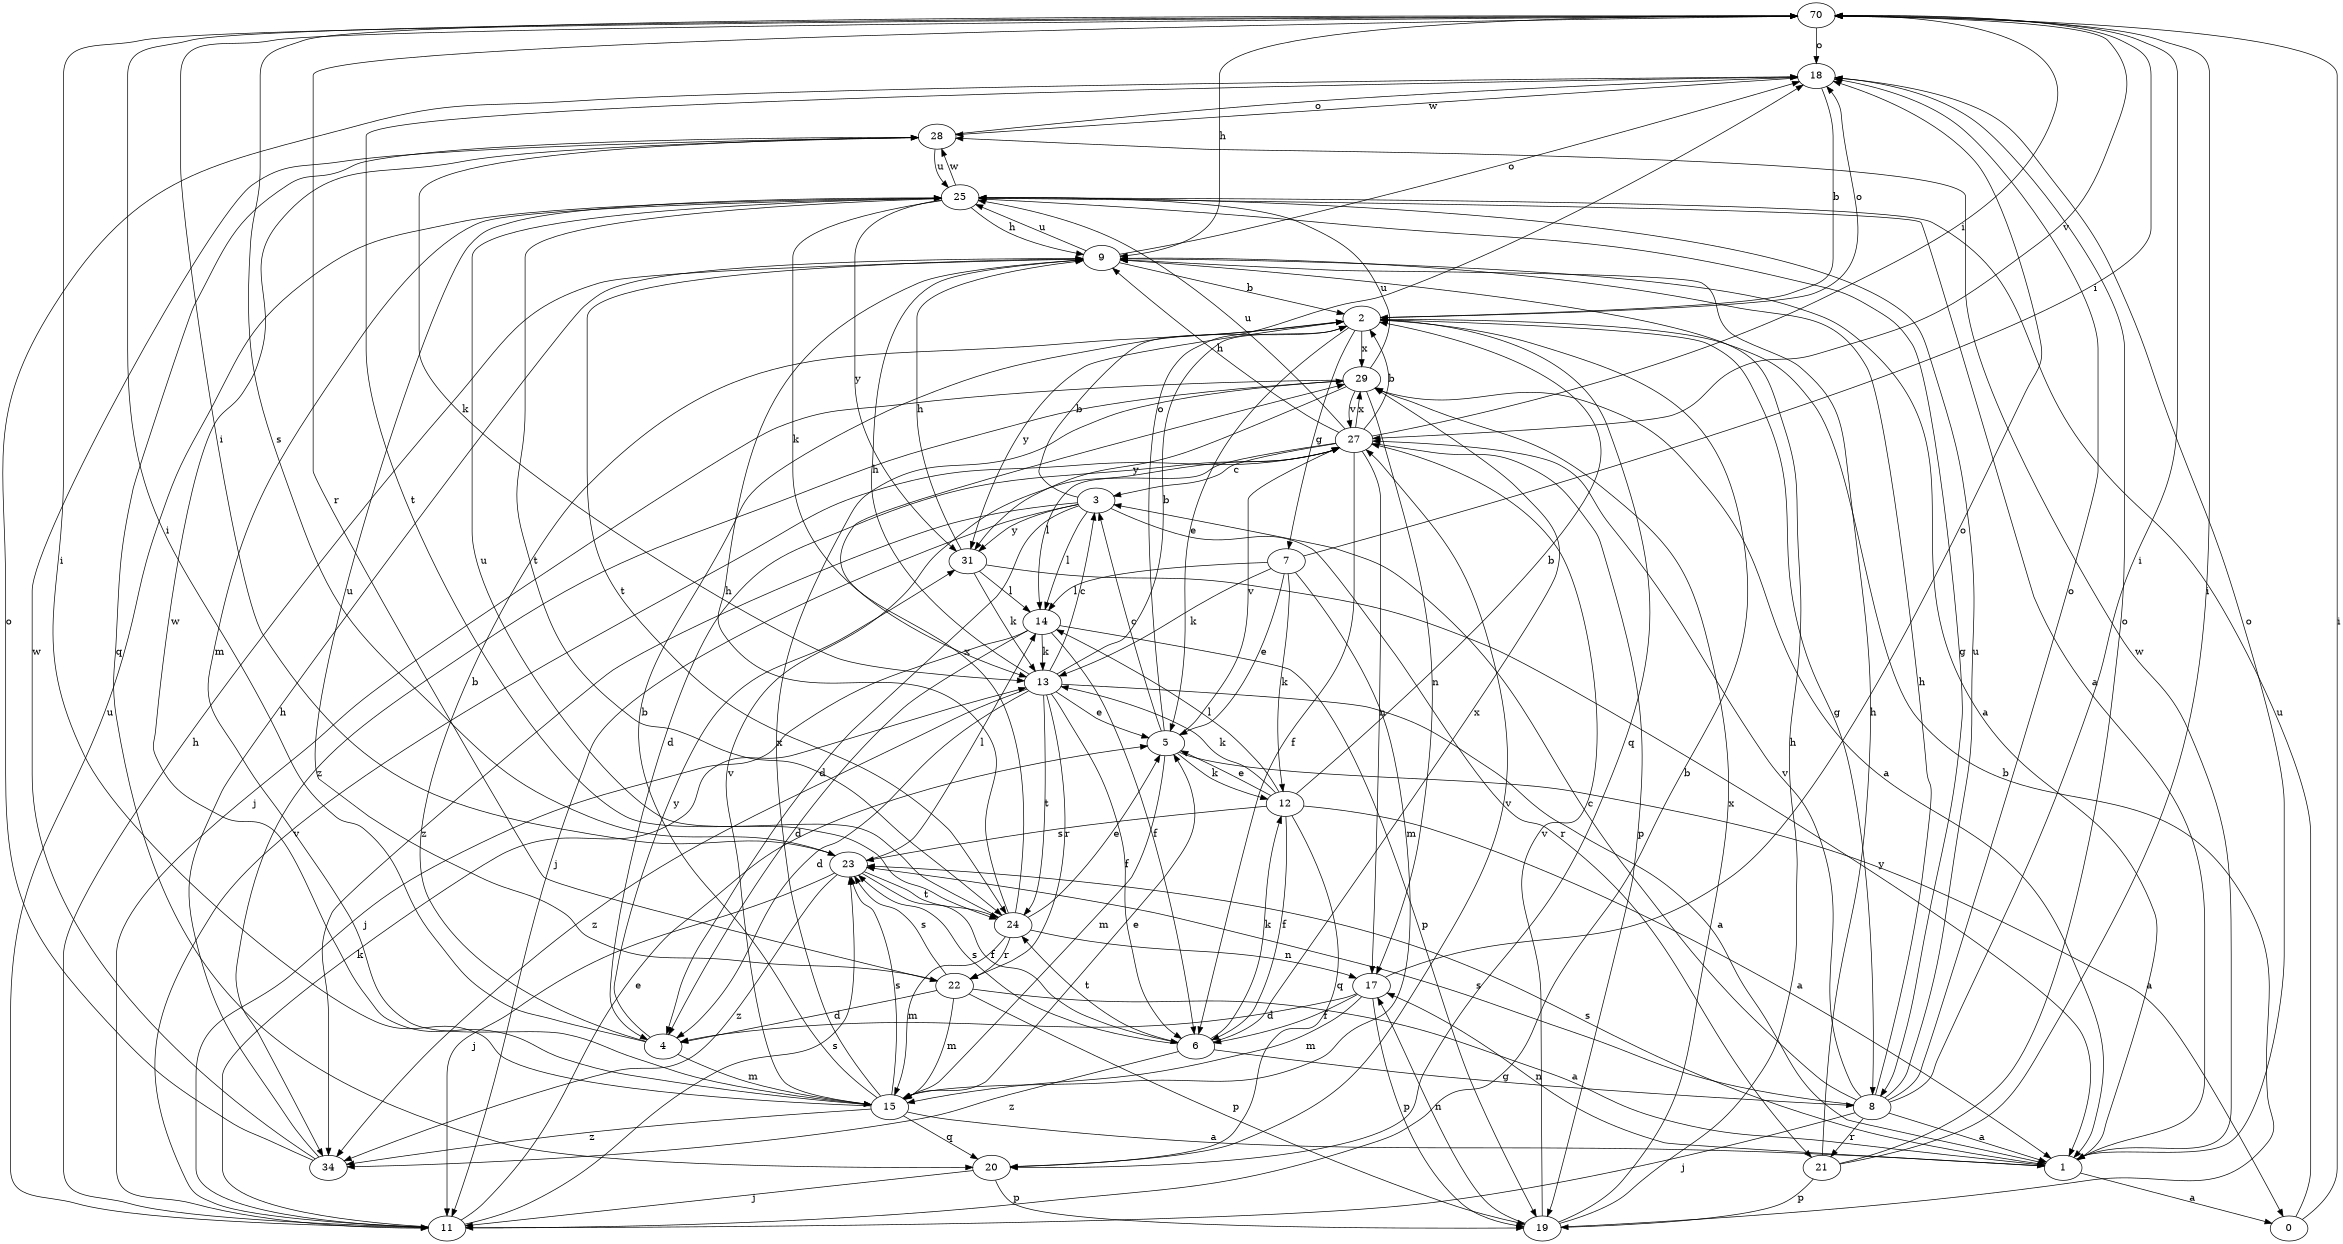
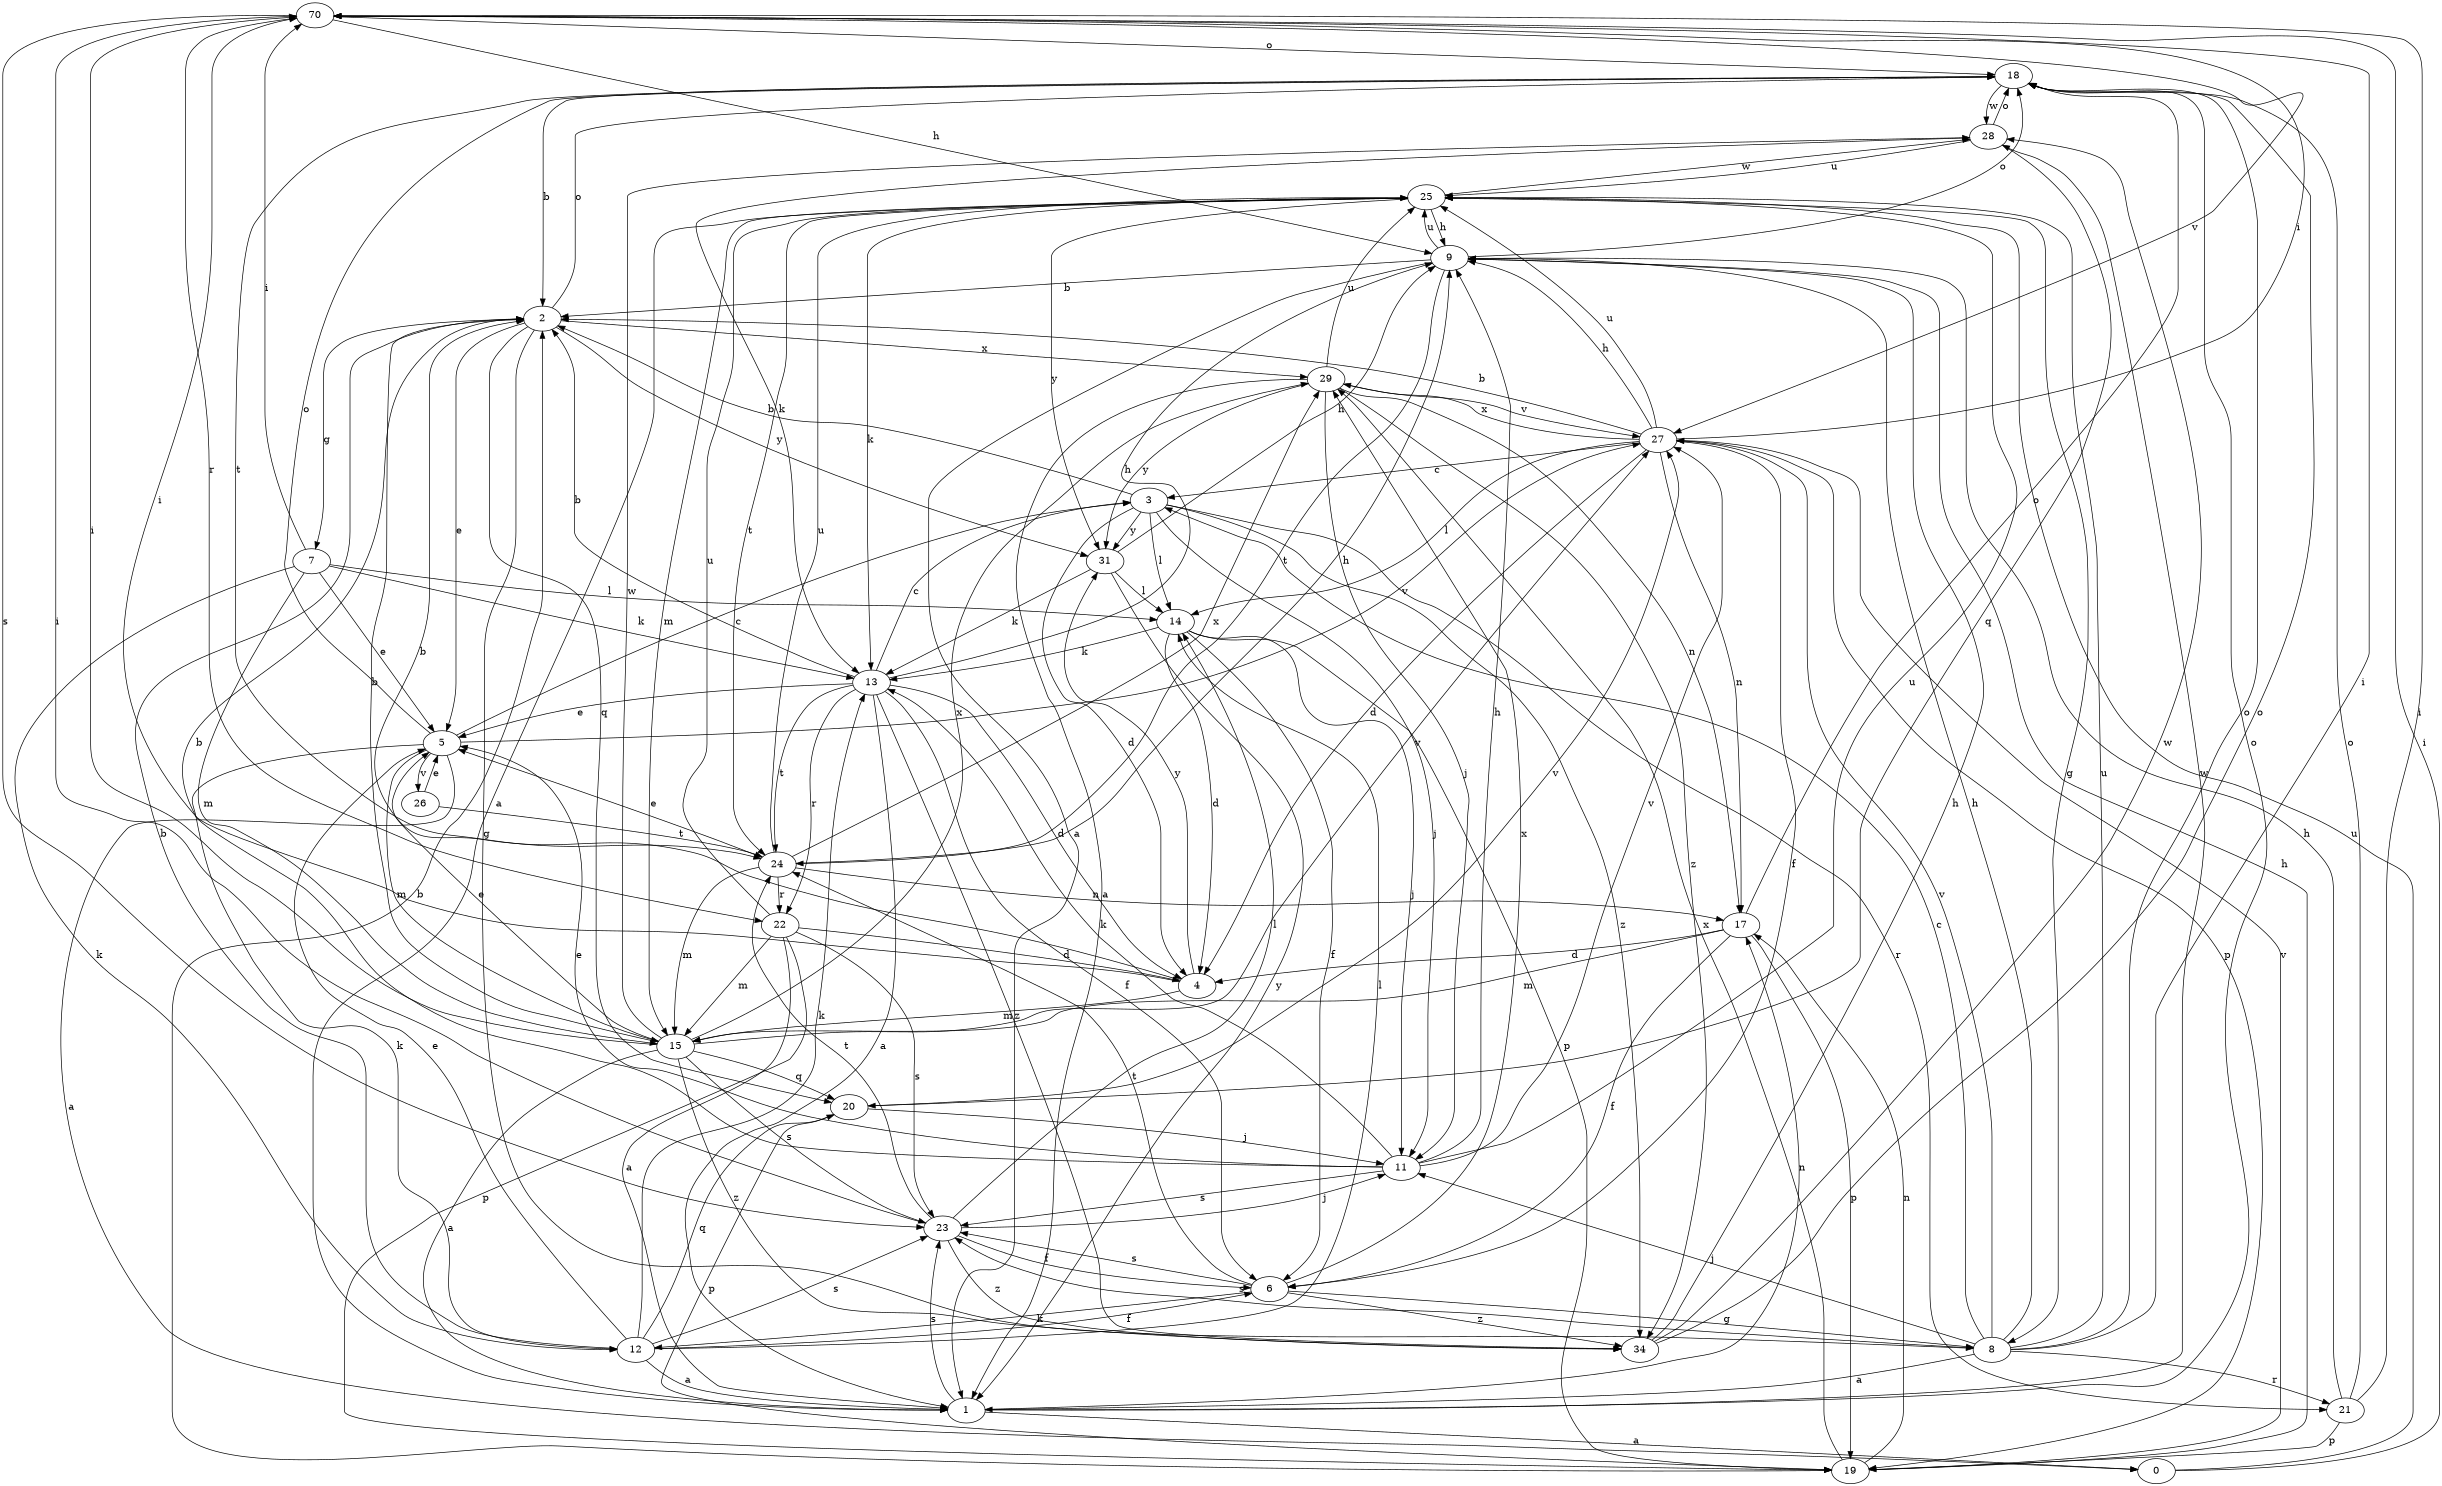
none -> (420, 804)
